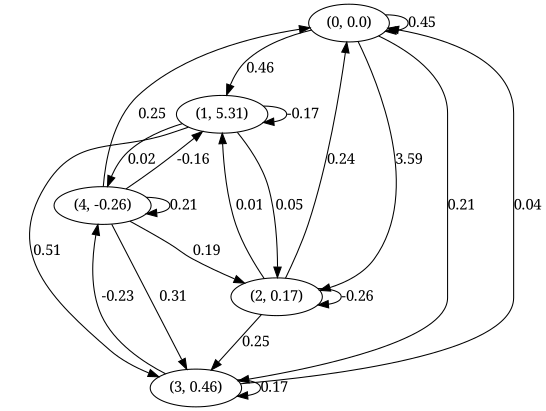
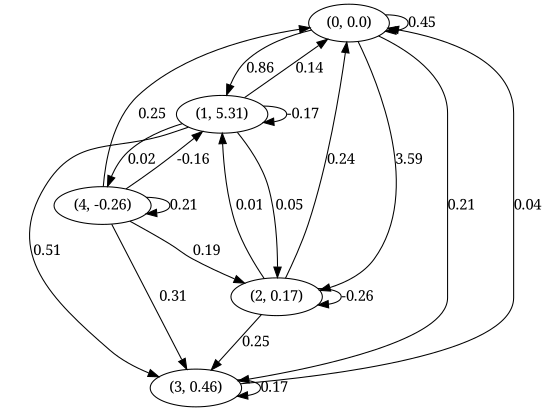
(260, 69) -> (260, 69)
none -> (282, 72)
(103, 318) -> none
